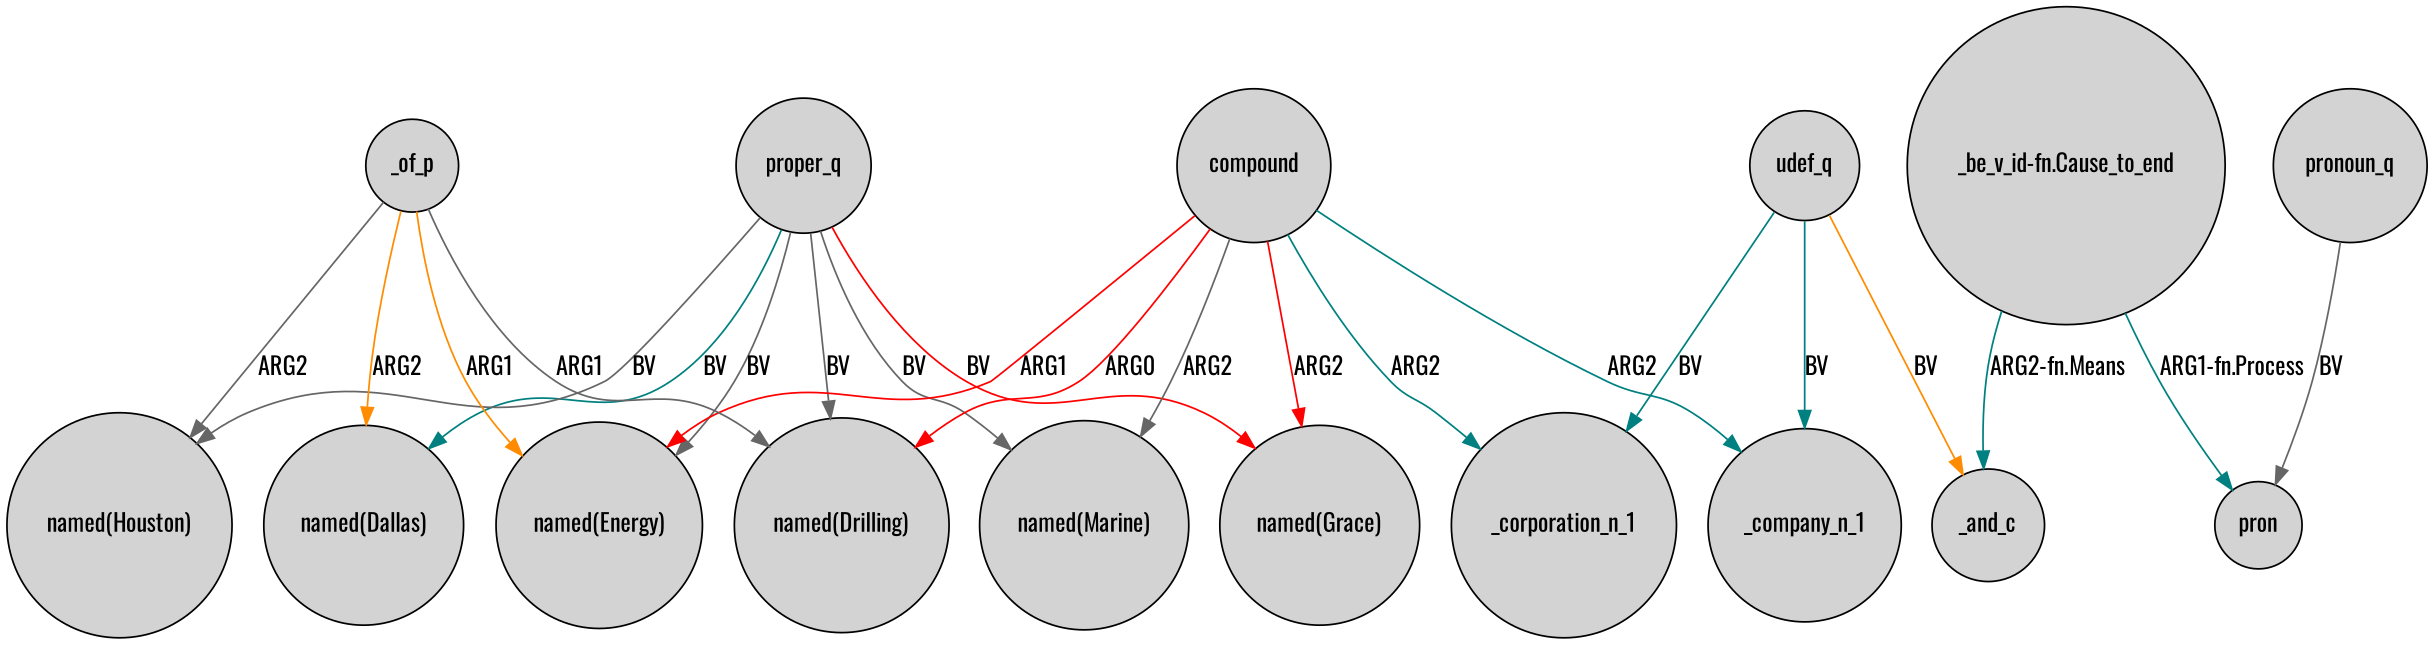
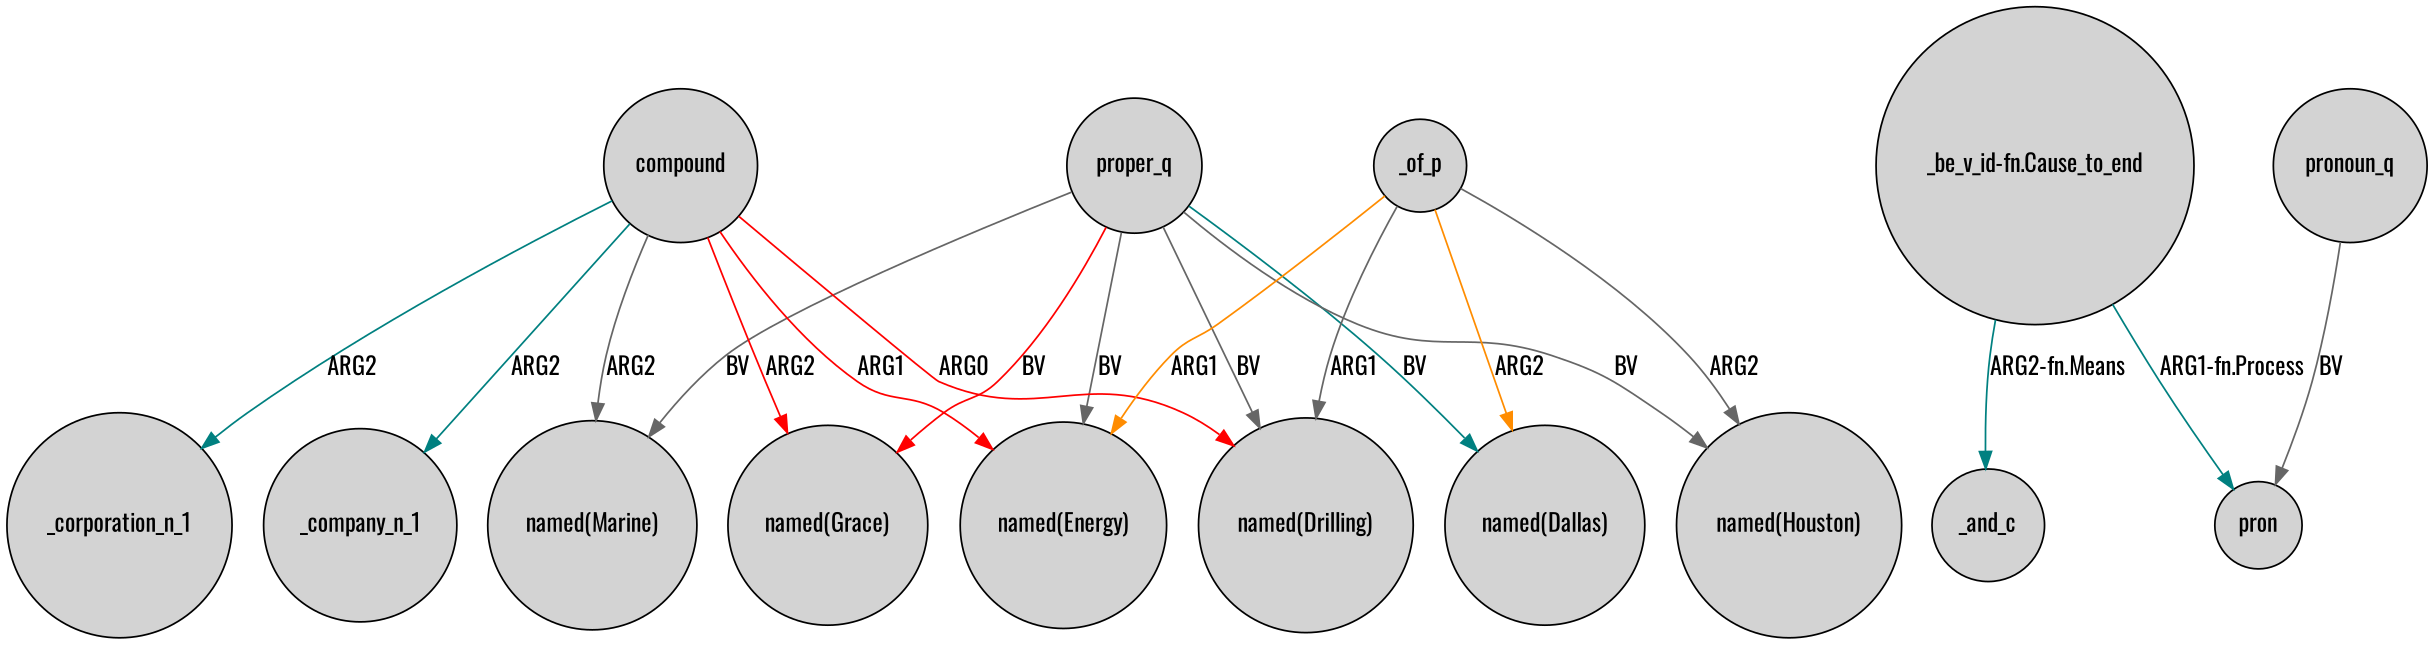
(1805, 166) -> none
